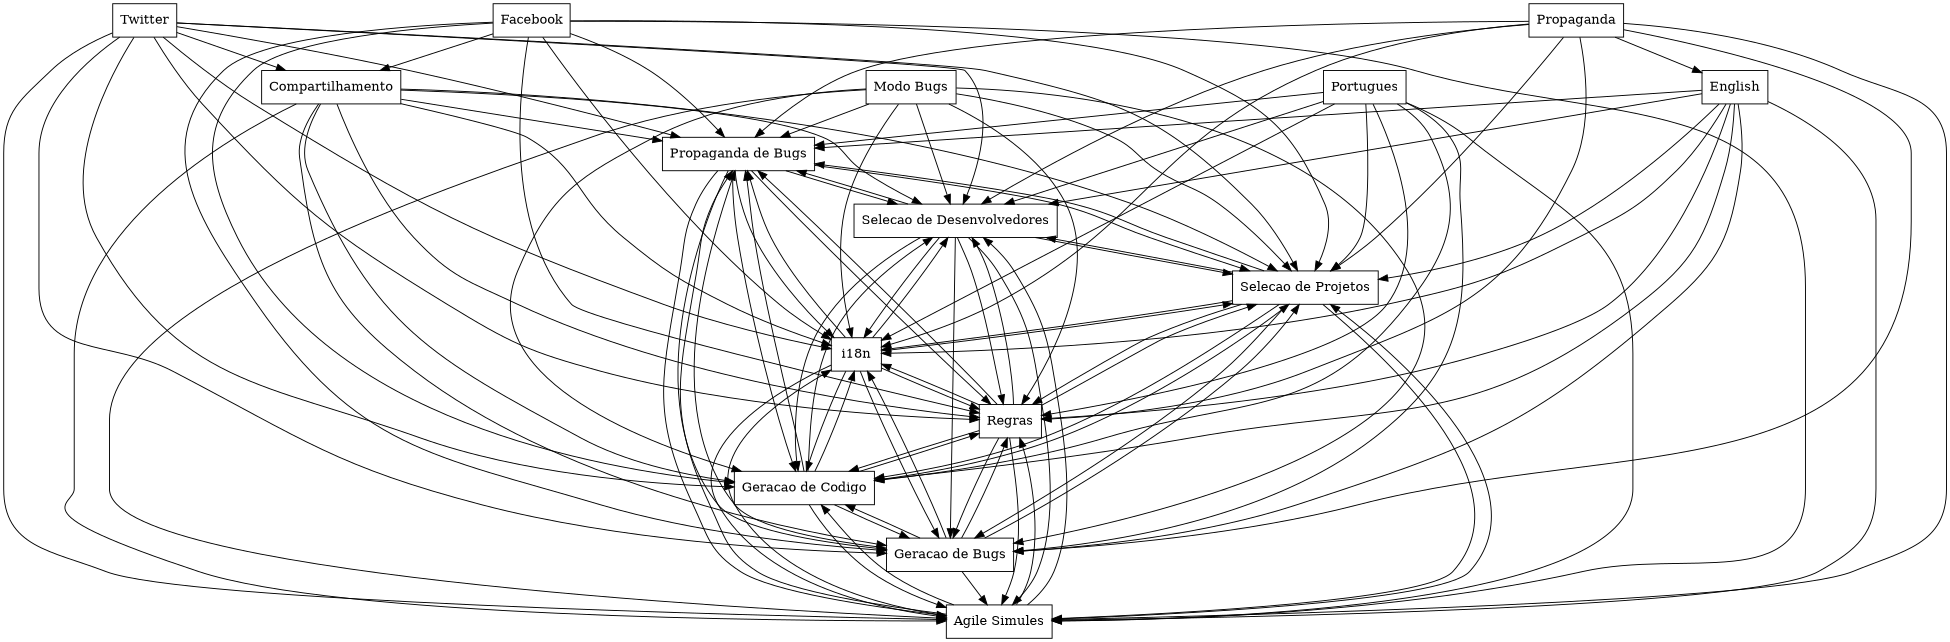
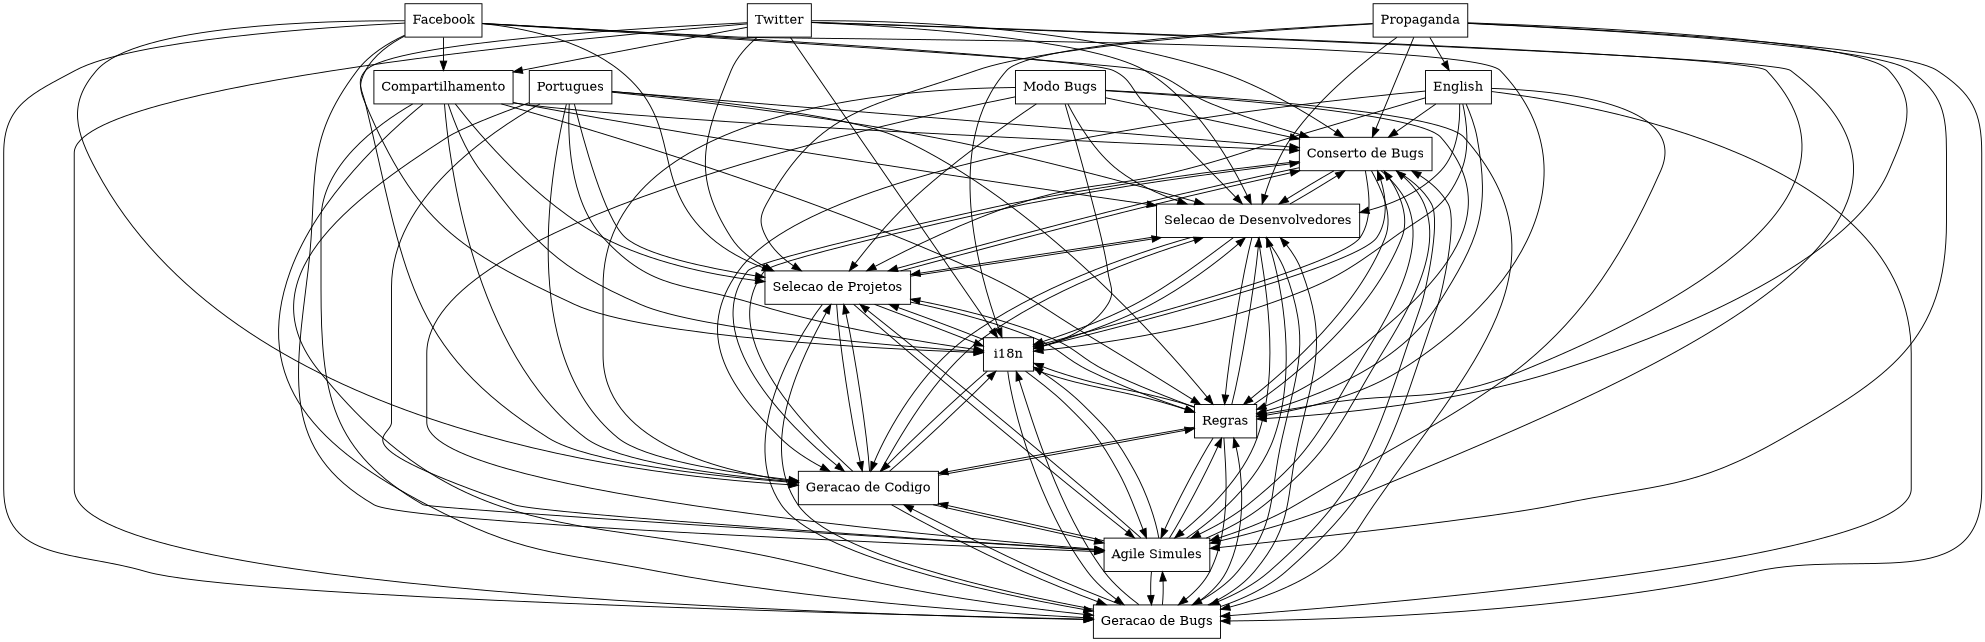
none -> (886, 48)
(739, 154) -> (1366, 154)
none -> (1299, 438)
none -> (1151, 584)
